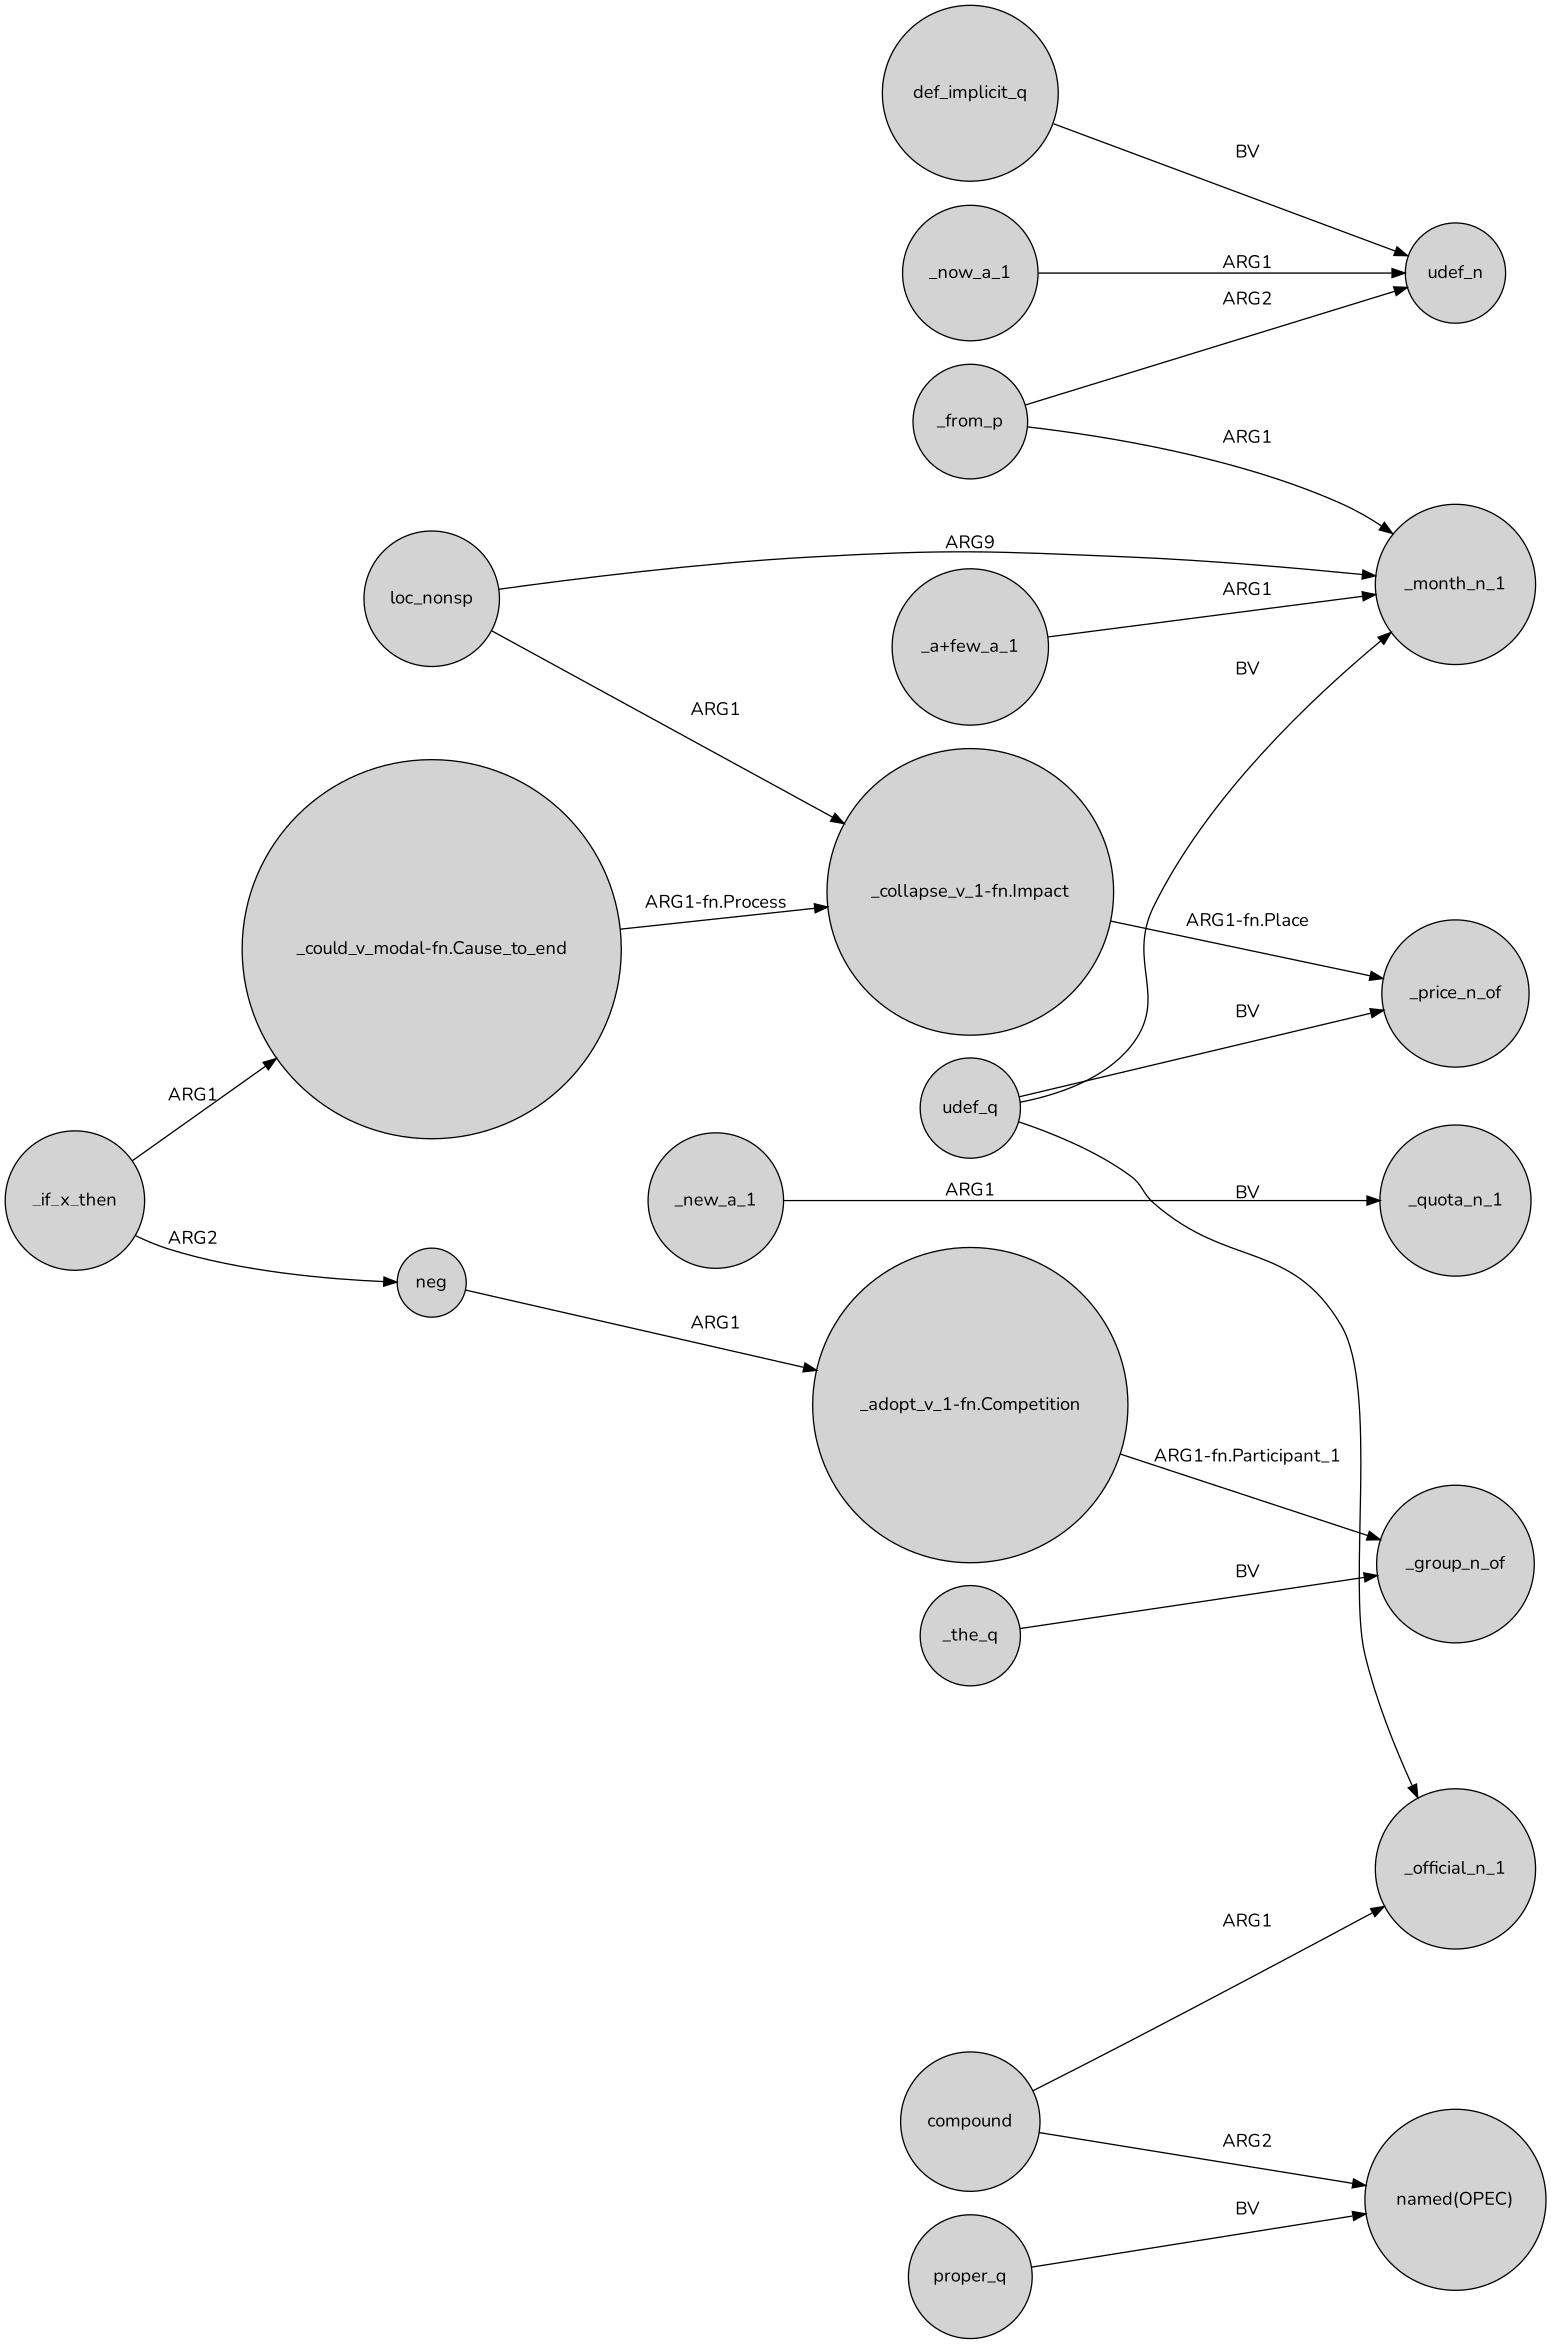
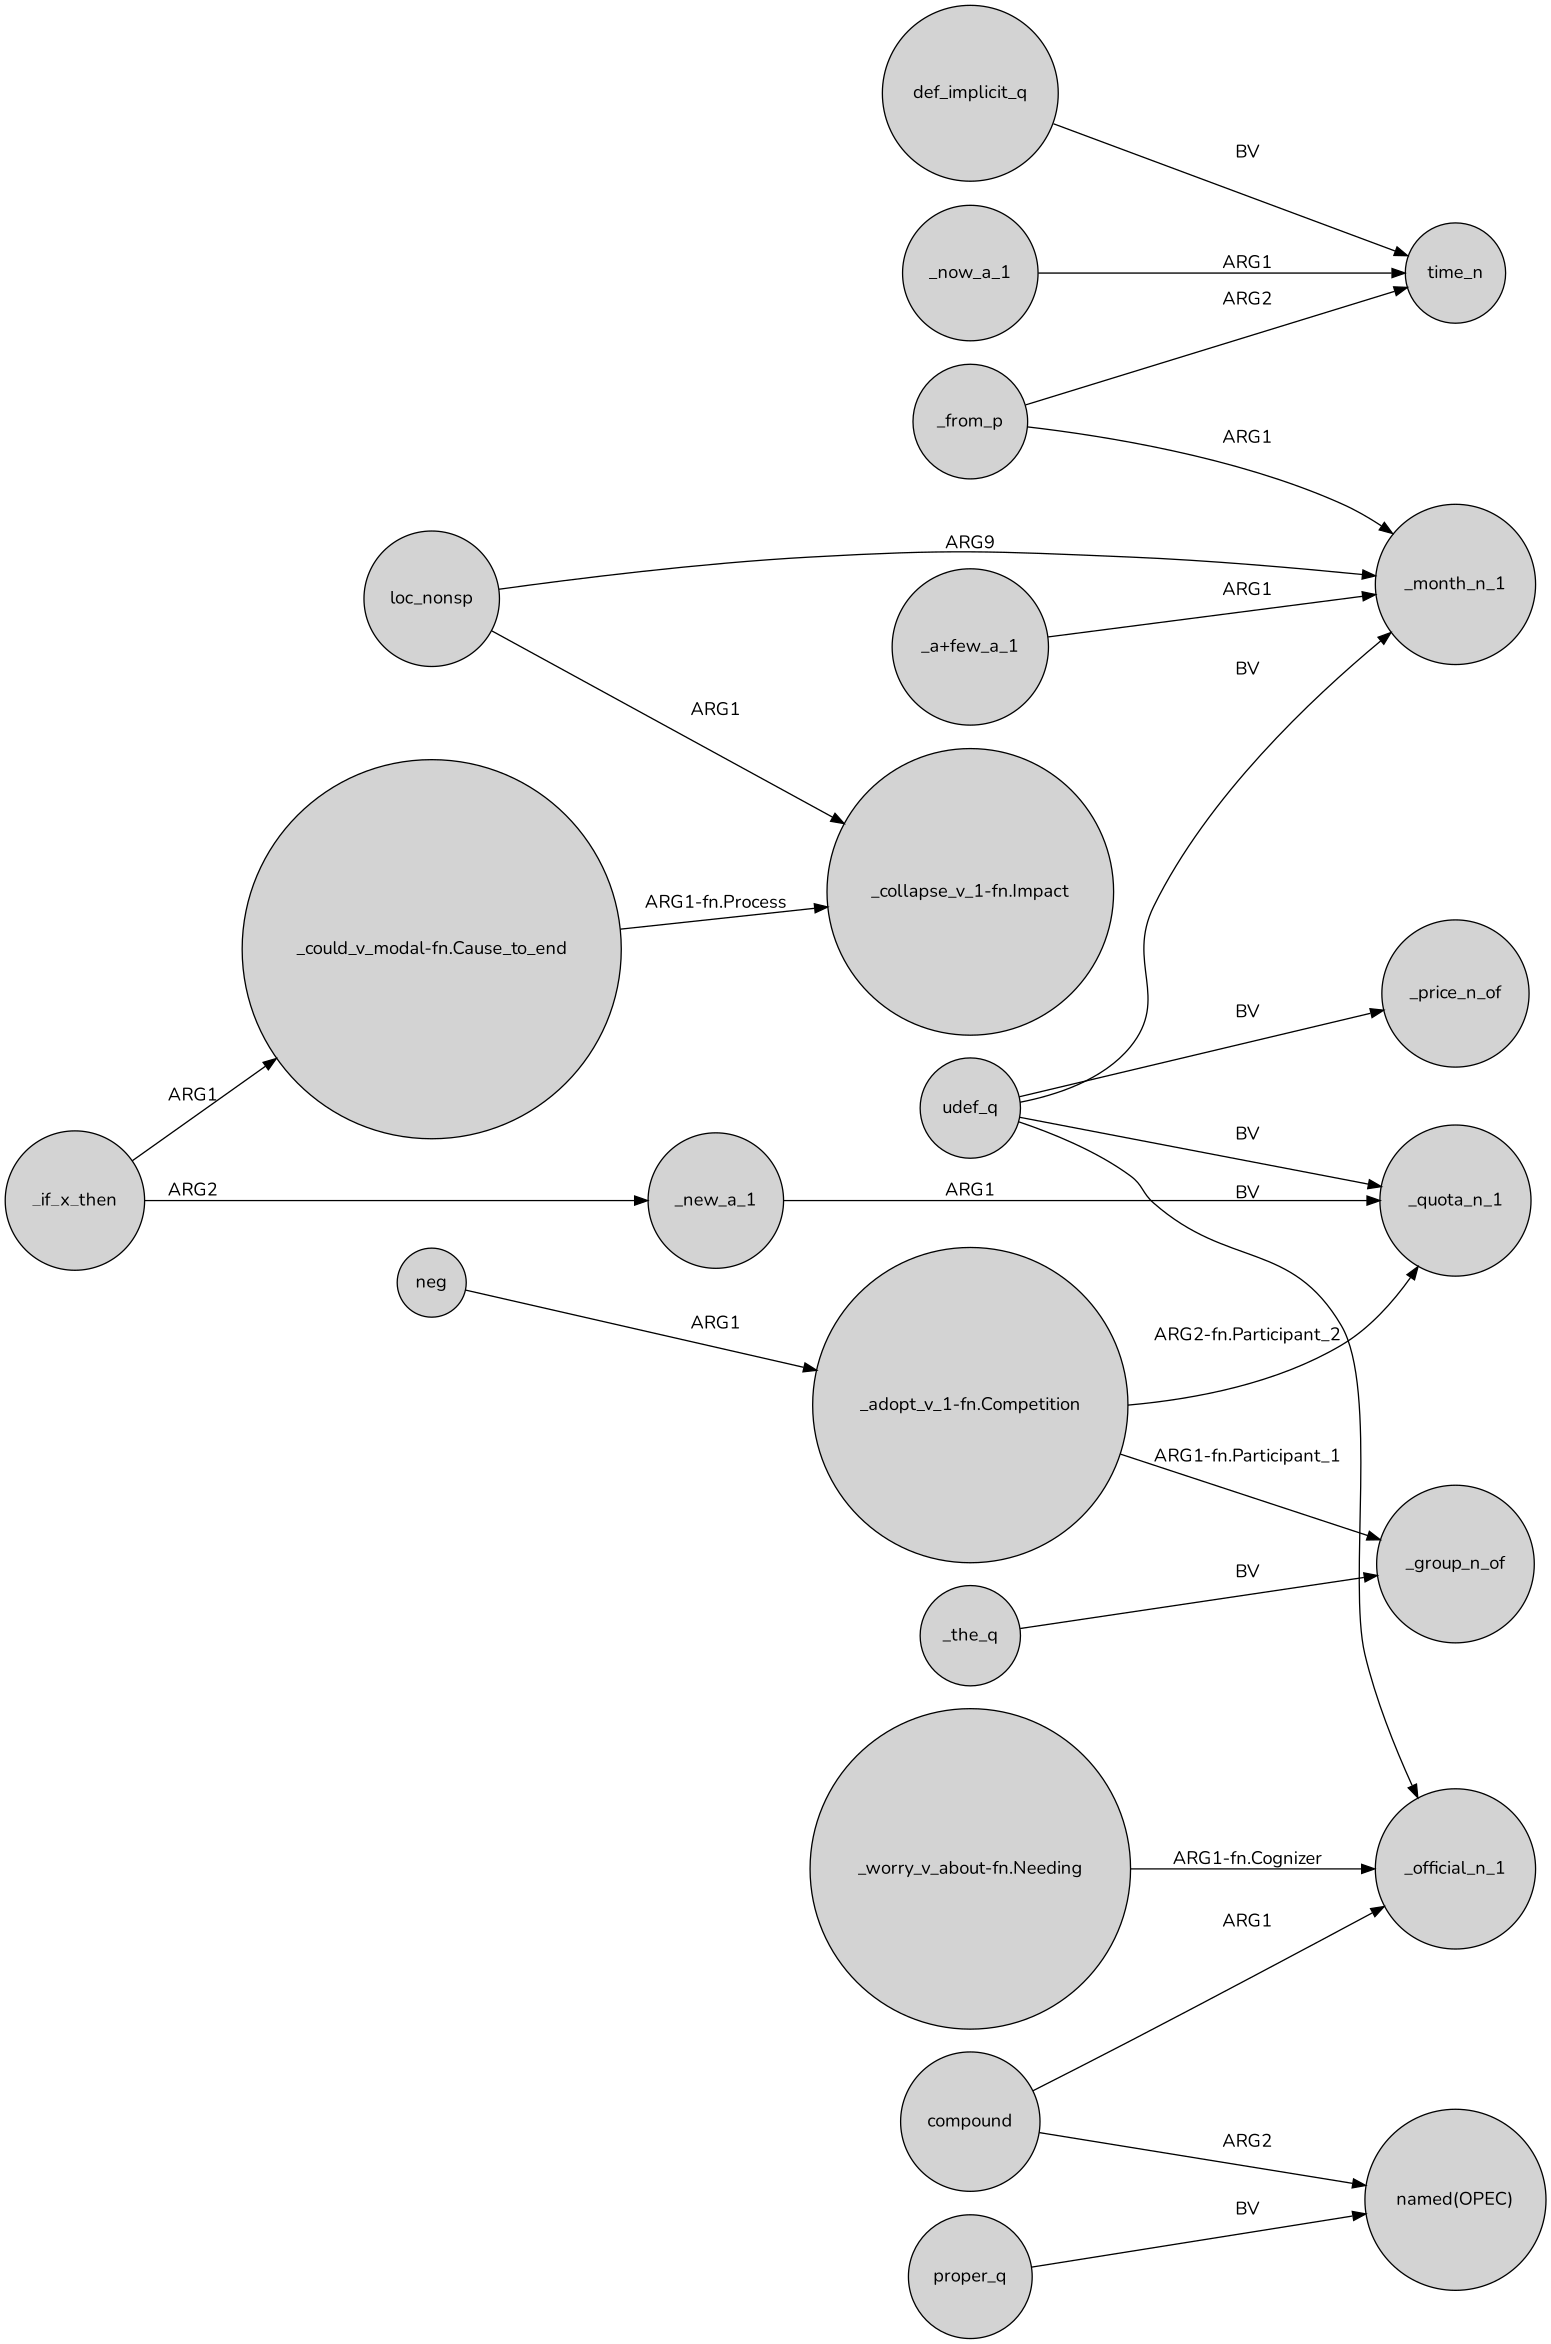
(1455, 273) -> (1455, 273)
(1240, 948) -> none
none -> (1194, 1151)
(257, 1269) -> (389, 1201)
none -> (1284, 1372)
none -> (970, 1869)
